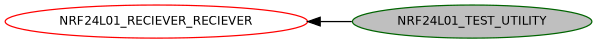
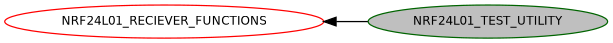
(156, 22) -> (164, 22)
